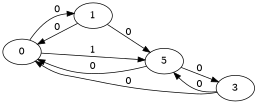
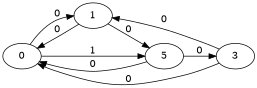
(196, 89) -> (170, 31)
